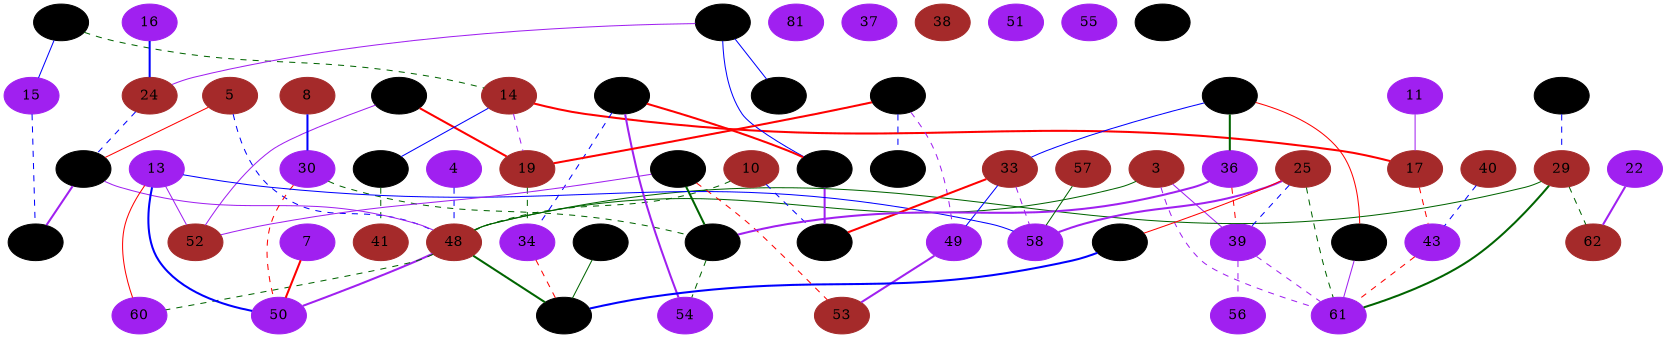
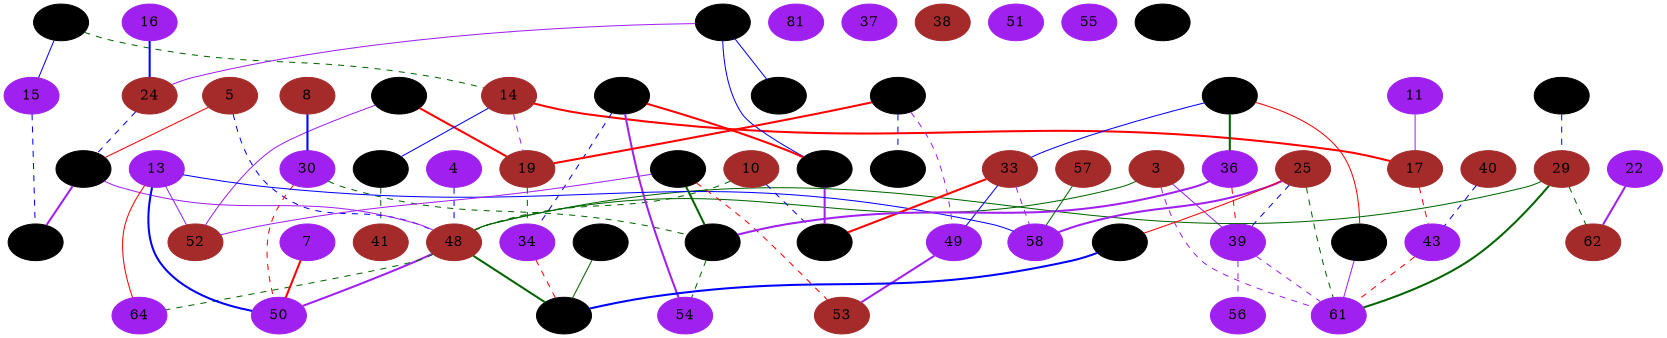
(139, 316) -> (139, 316)
